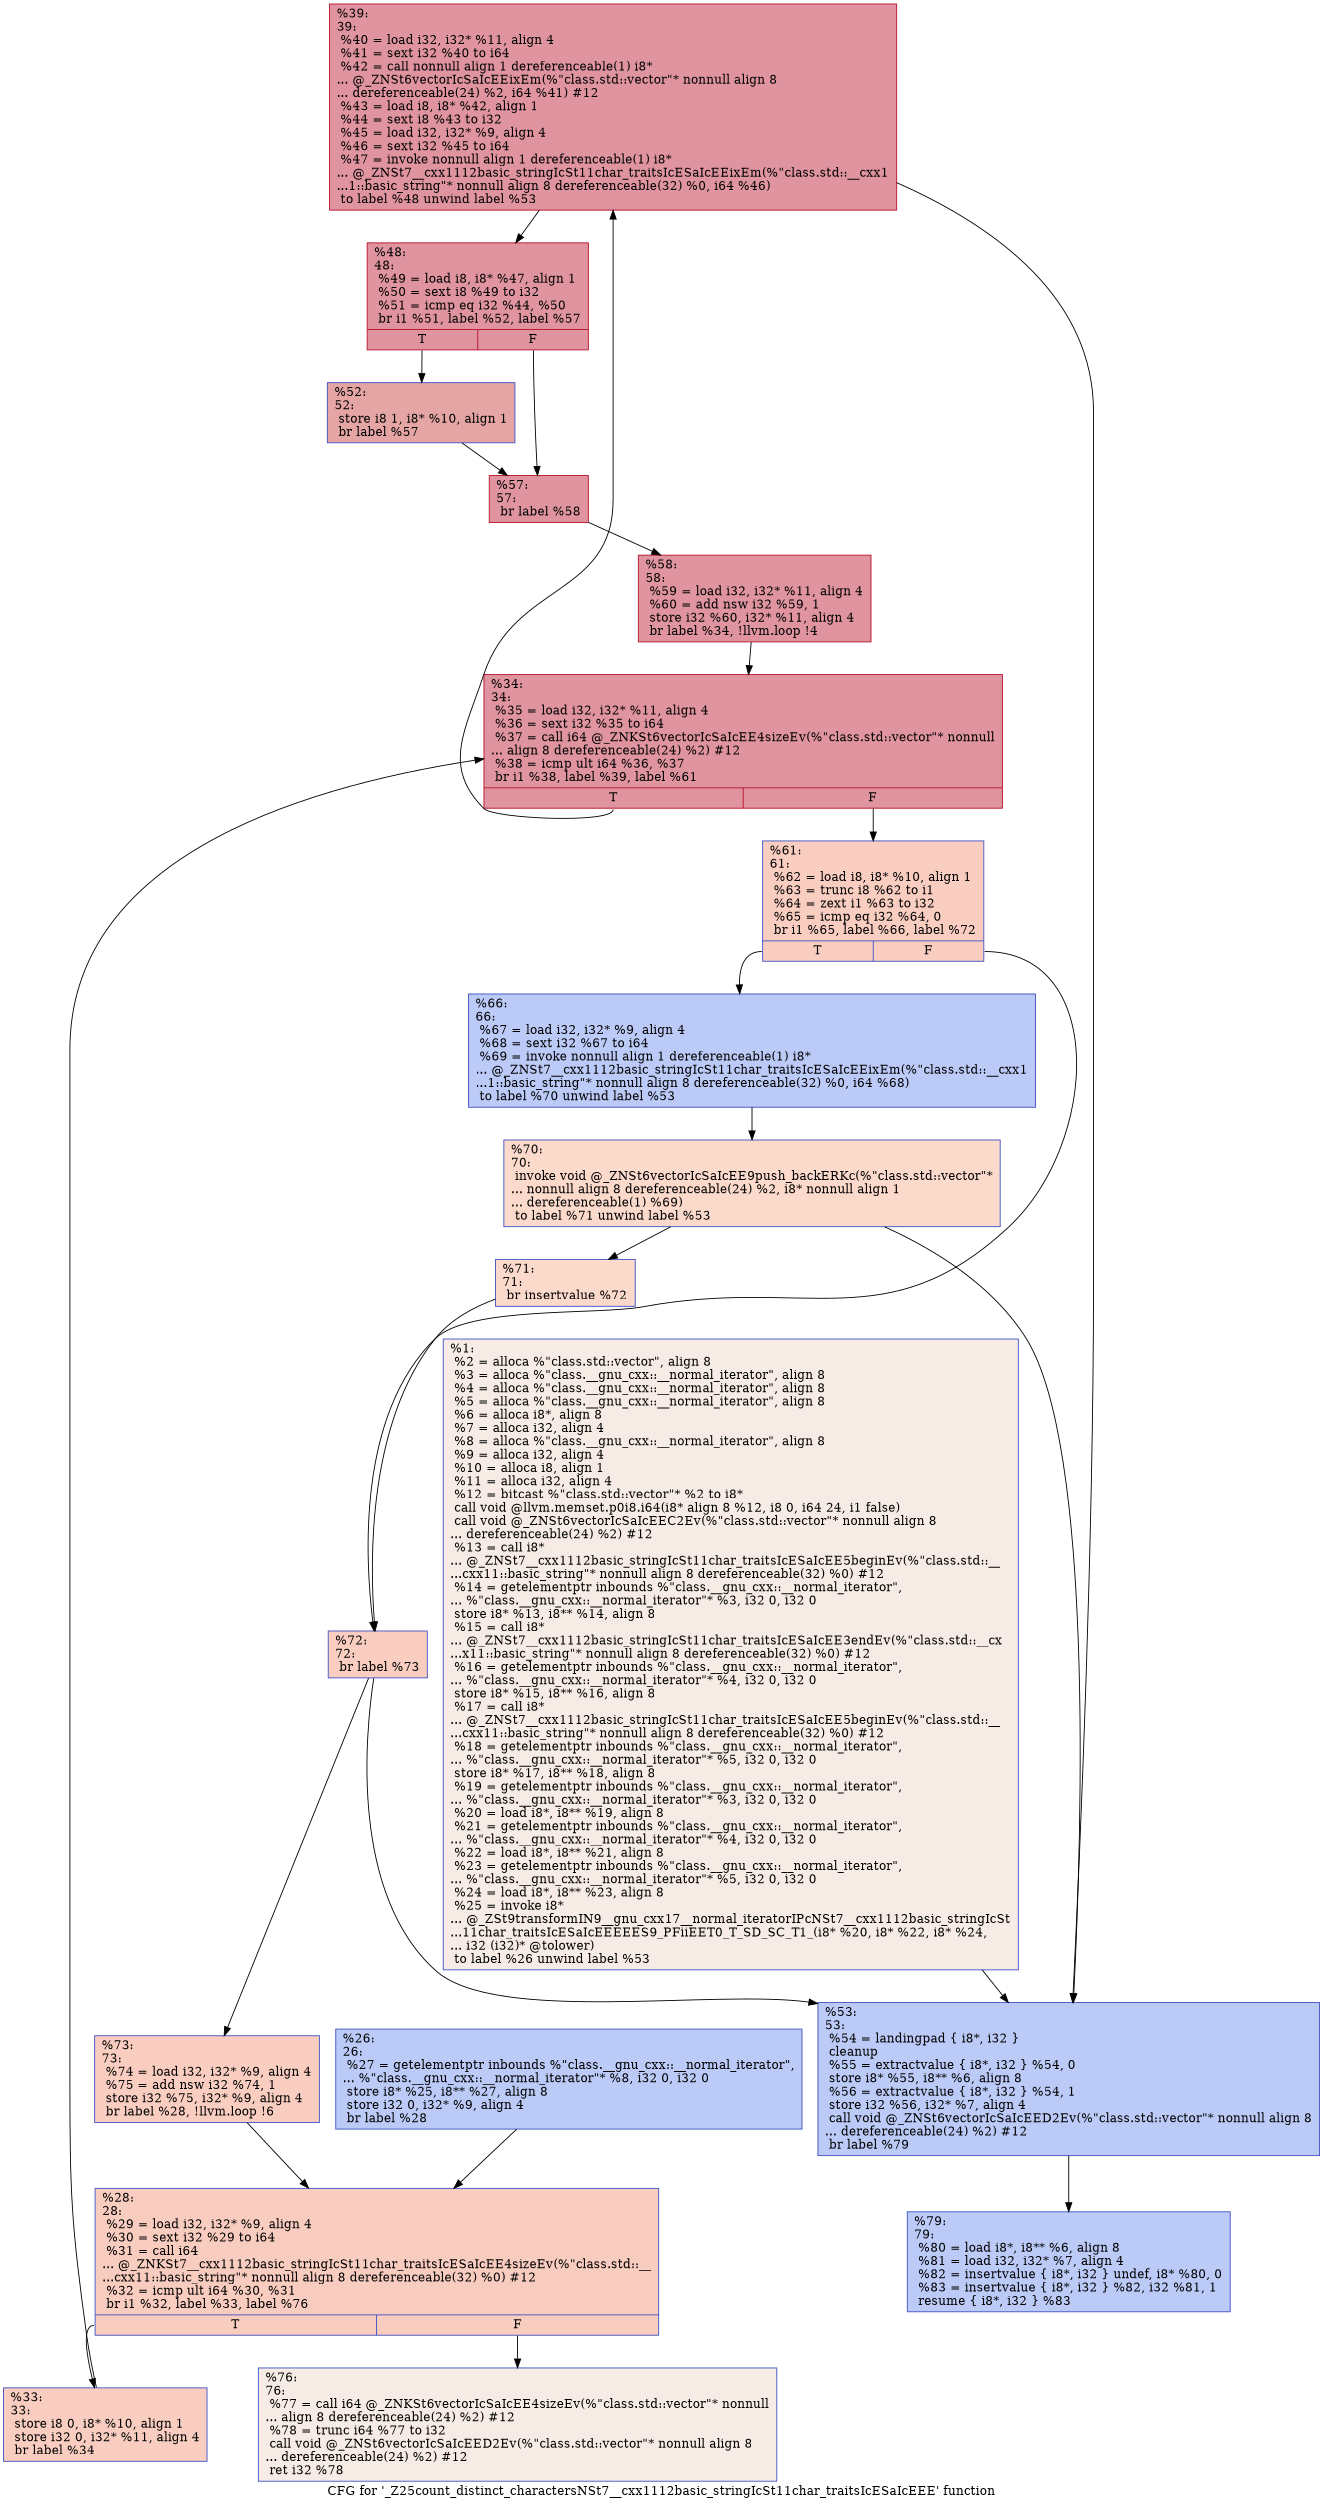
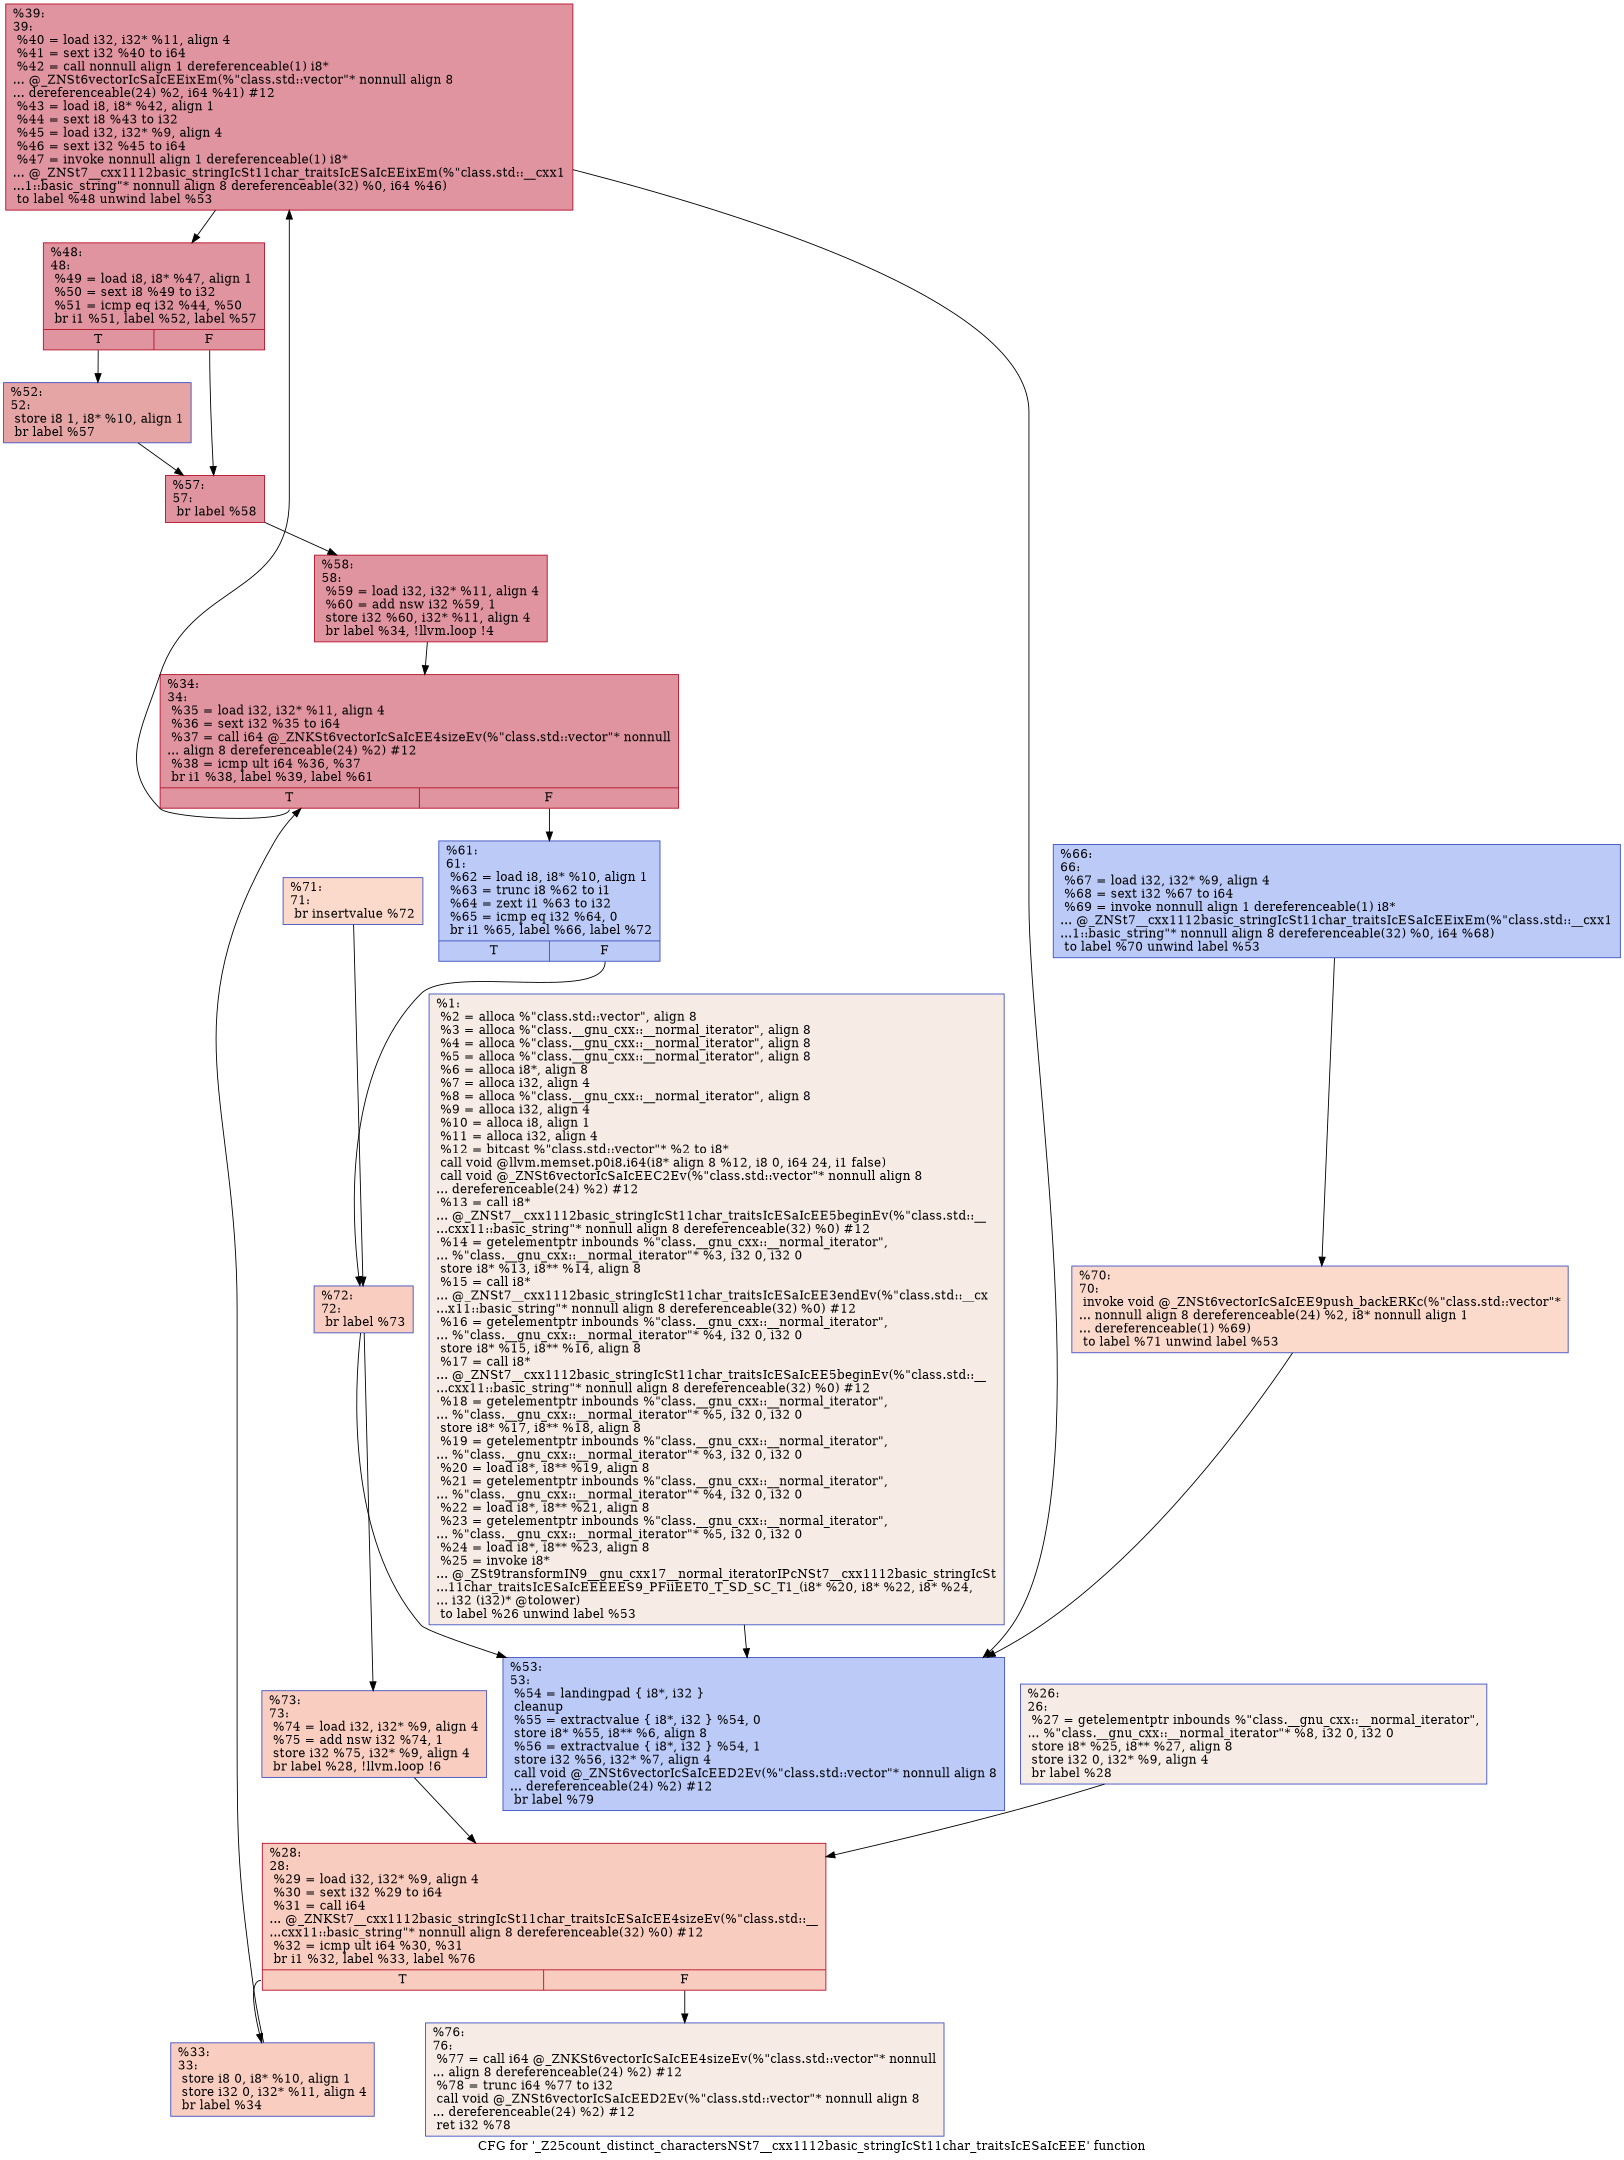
(873, 901) -> (549, 901)
(743, 963) -> none
(644, 1241) -> none
(569, 2079) -> (1254, 1734)
(377, 2262) -> (544, 1917)
(1069, 2262) -> none
